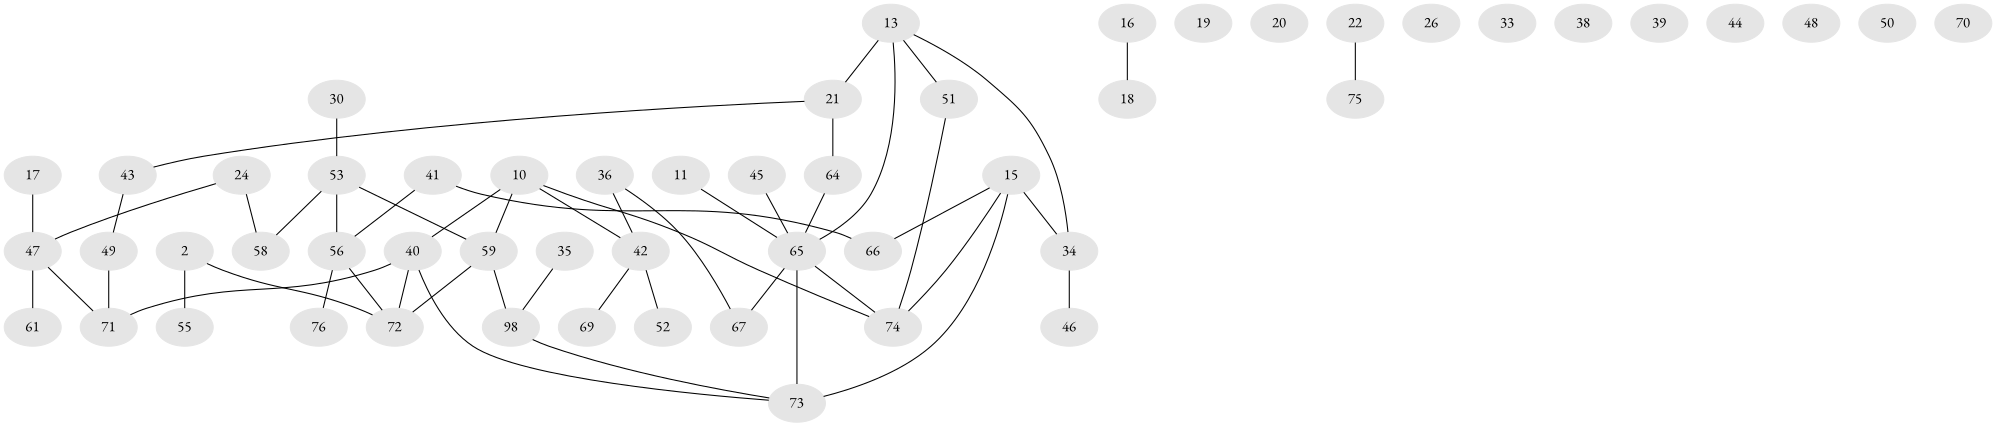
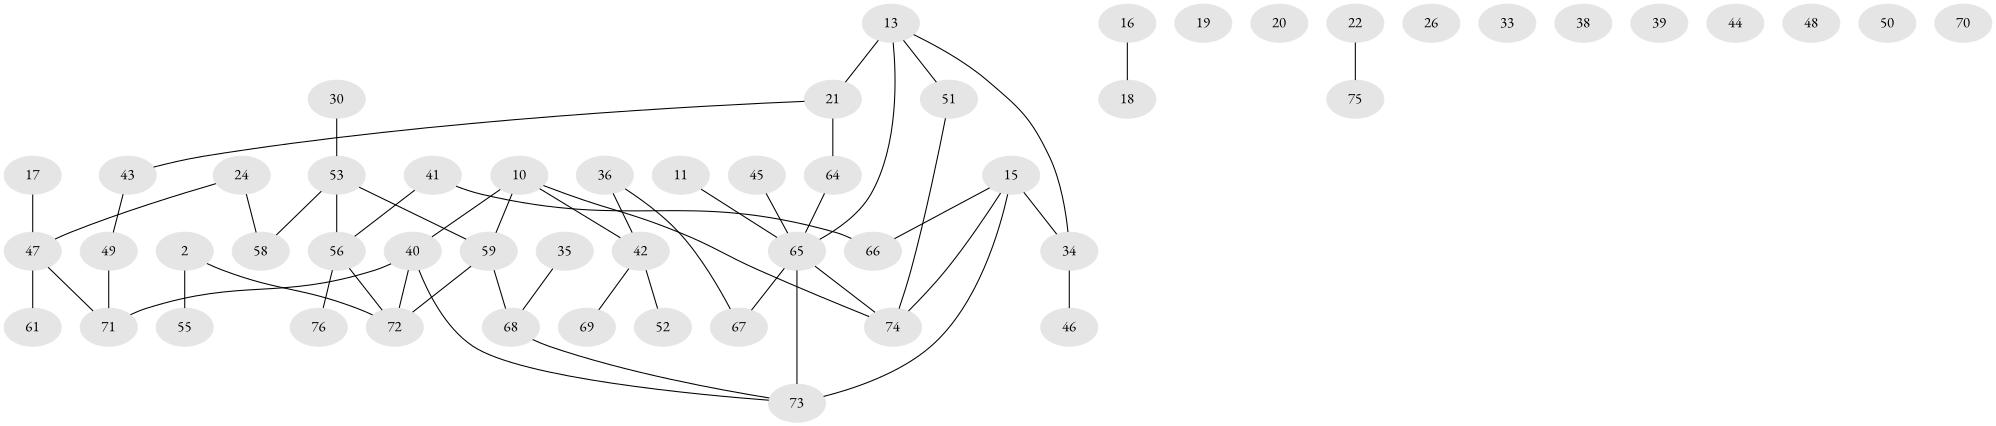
(511, 327) -> (511, 327)
